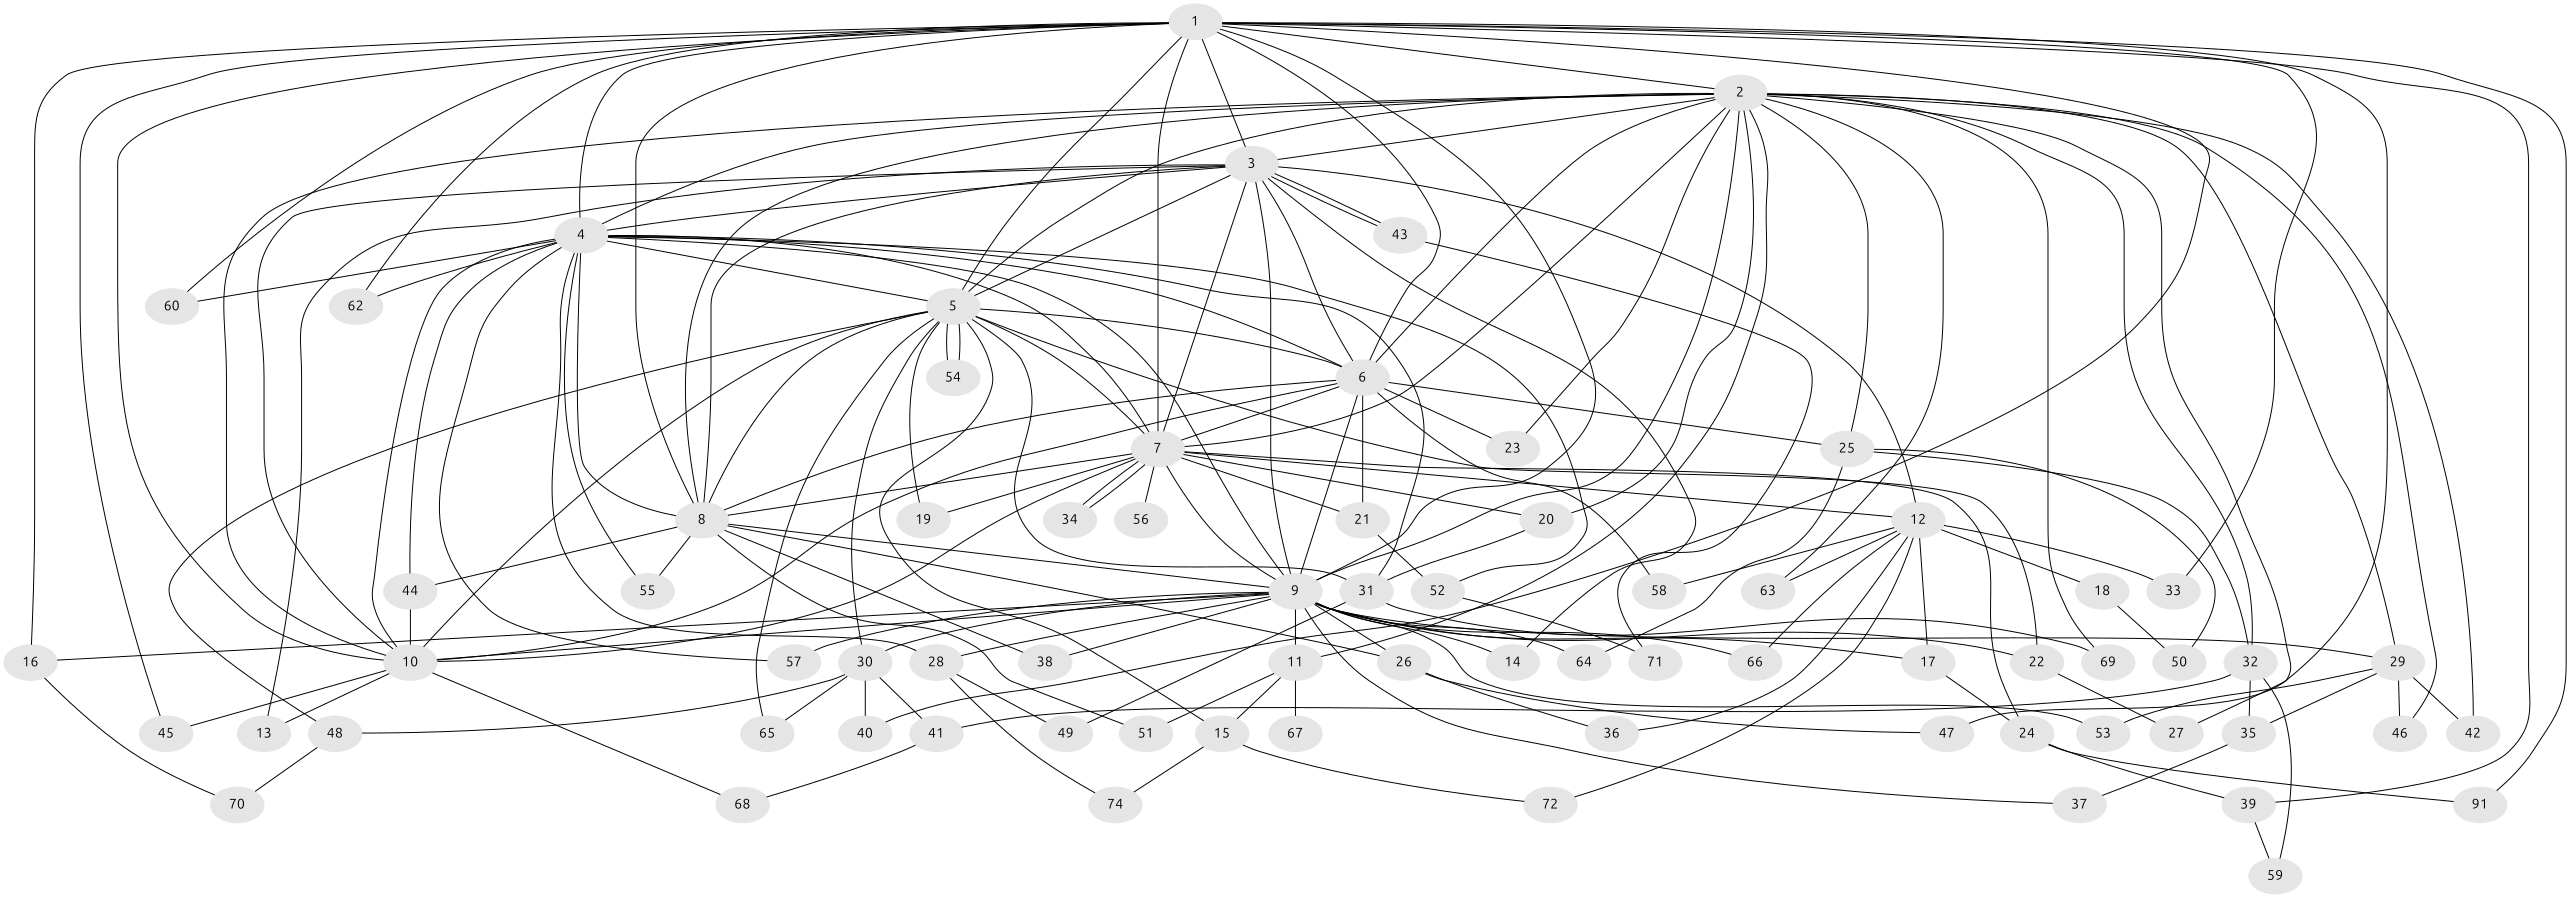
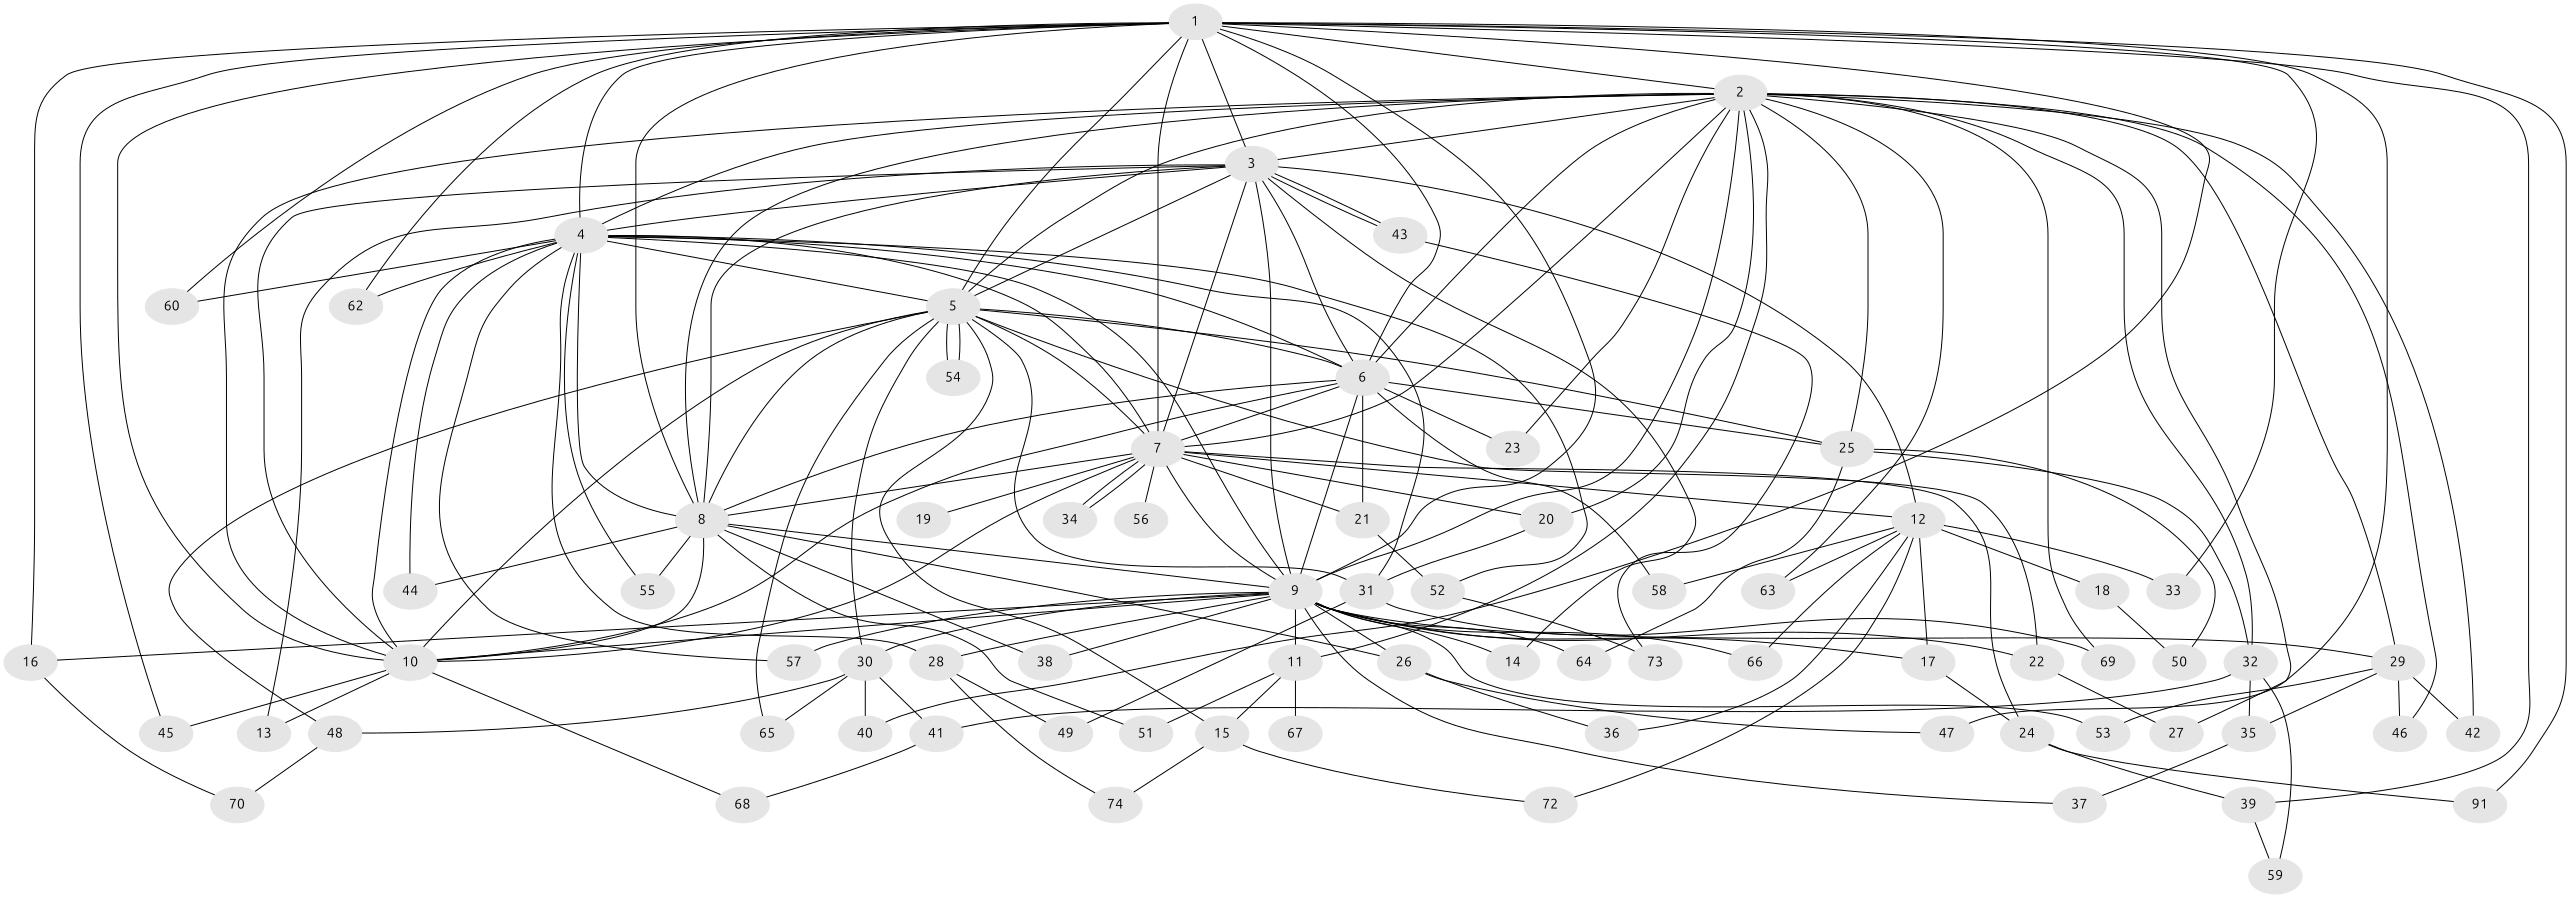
(910, 409) -> (1424, 364)
(410, 627) -> (601, 640)
(1655, 663) -> (1655, 663)
